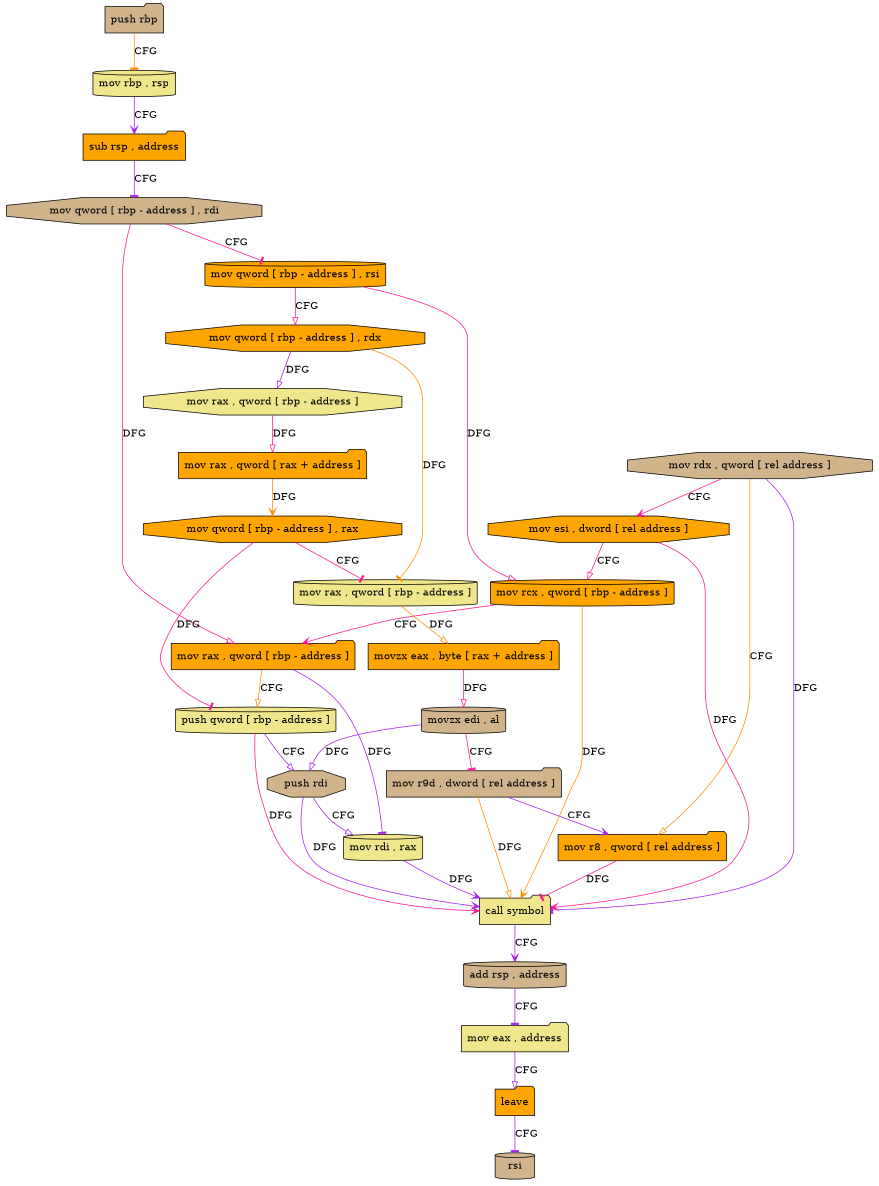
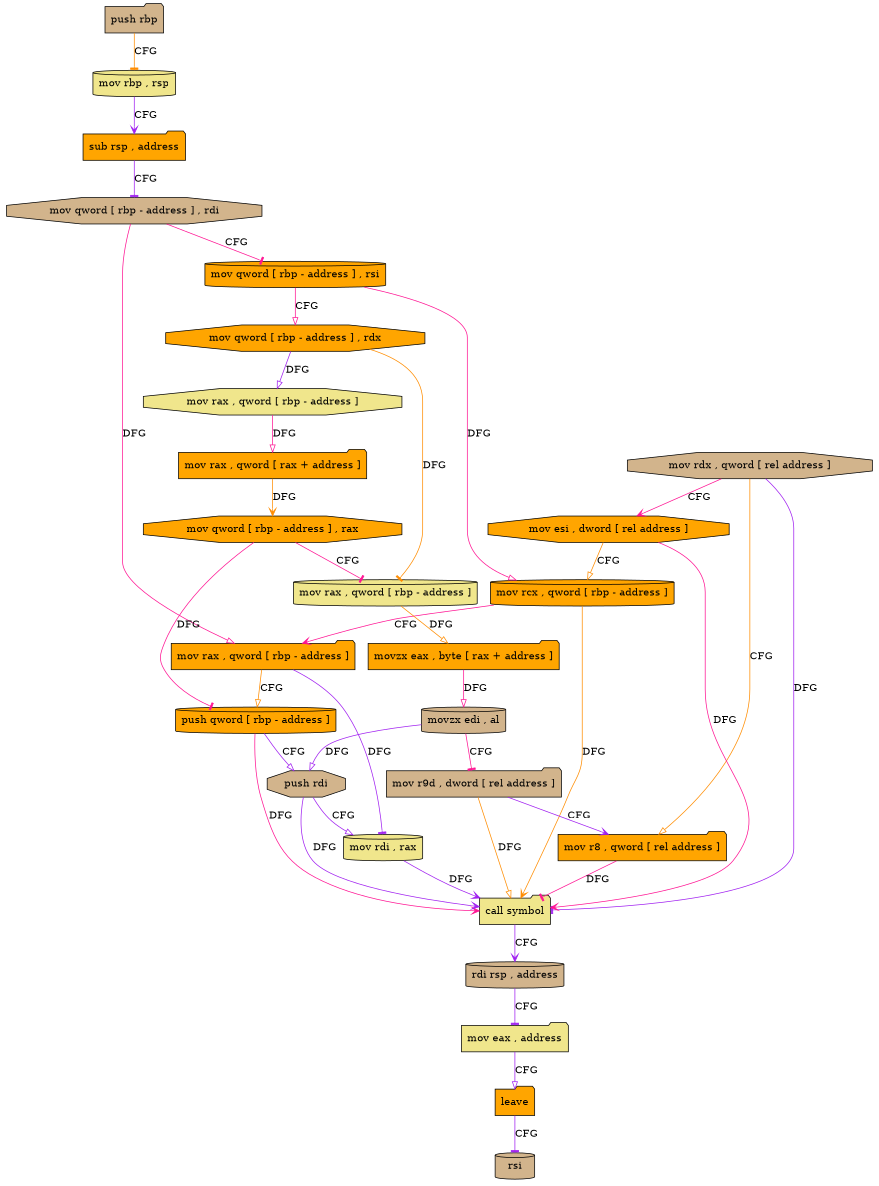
(597, 558) -> (597, 558)
(256, 720) -> (256, 720)
(515, 975) -> (515, 975)
